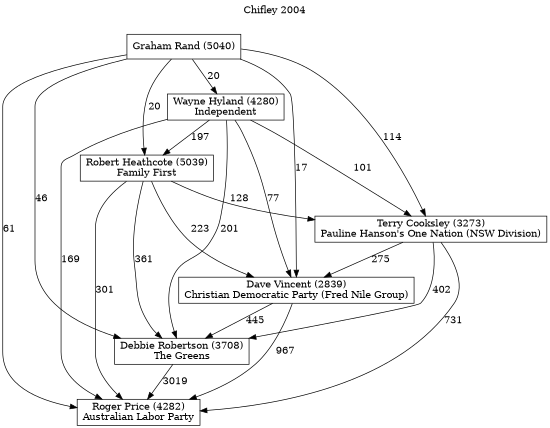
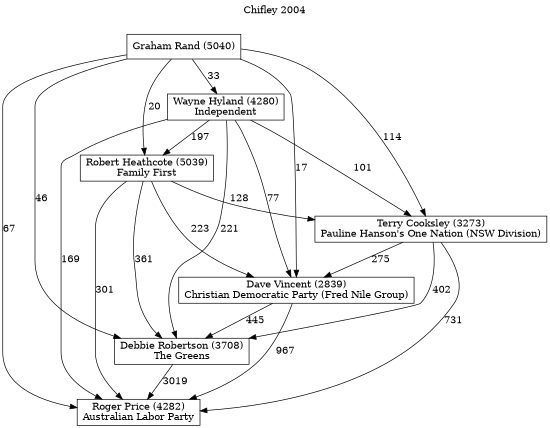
(214, 77) -> (214, 77)
(9, 229) -> (9, 229)
(230, 229) -> (230, 229)
